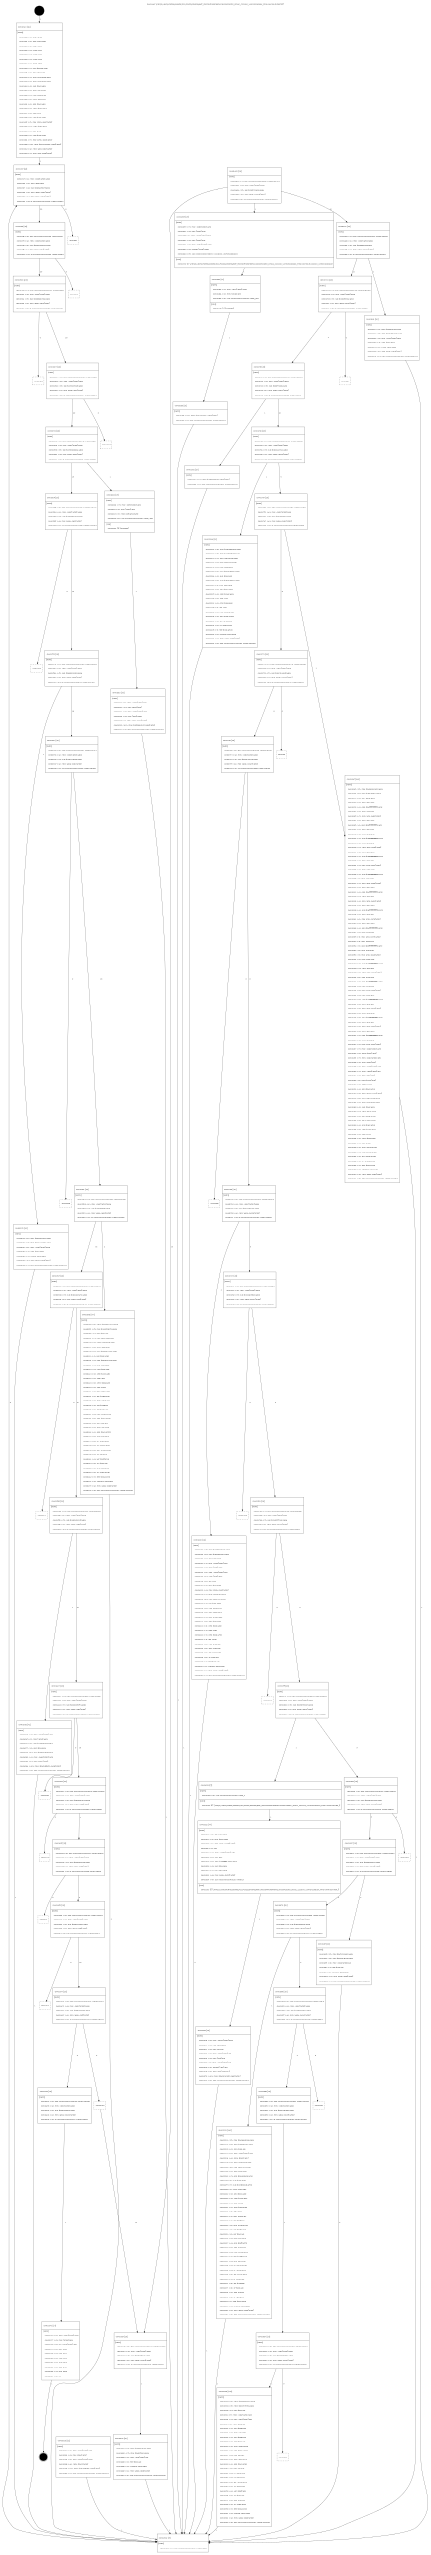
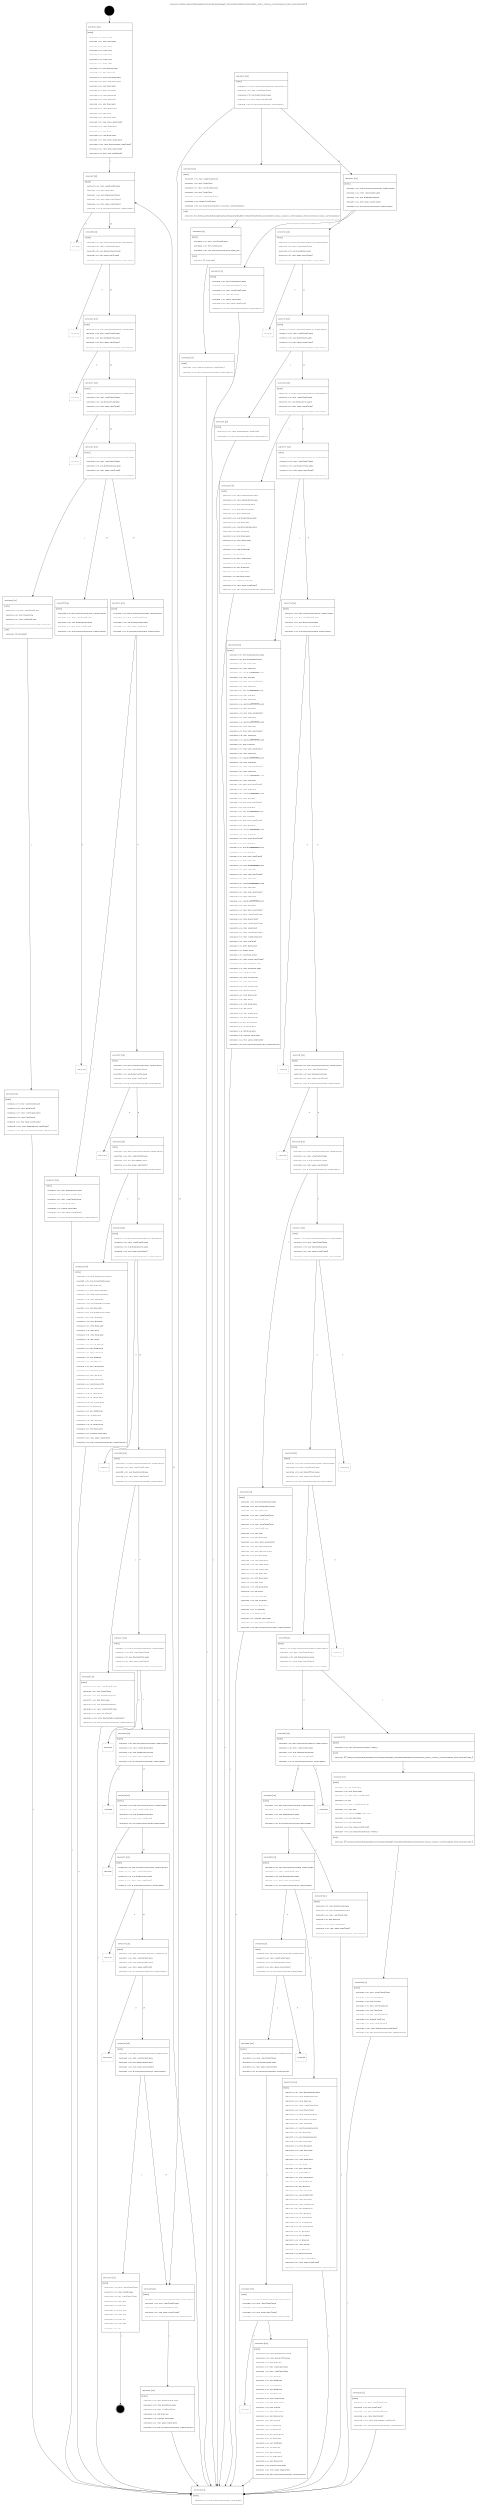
(72, 589) -> (123, 538)
(120, 2226) -> (155, 2179)
